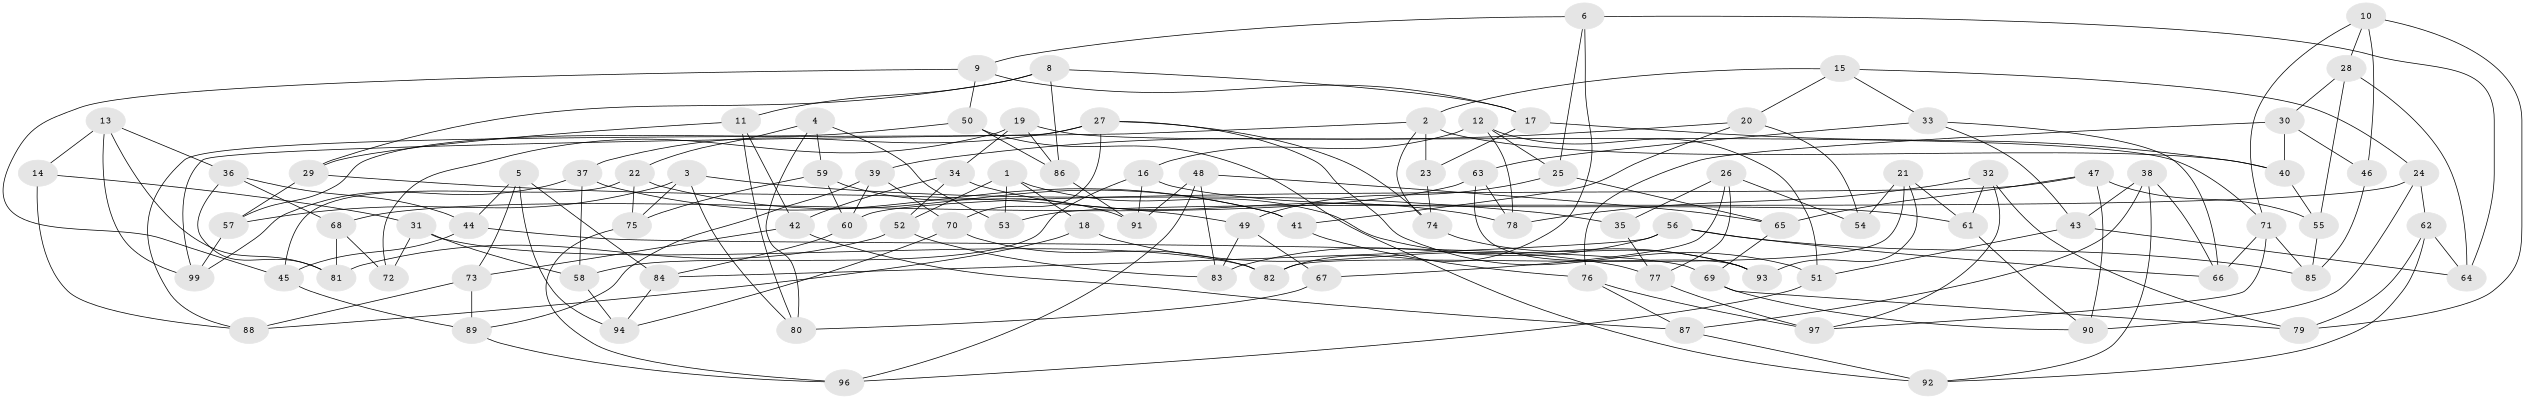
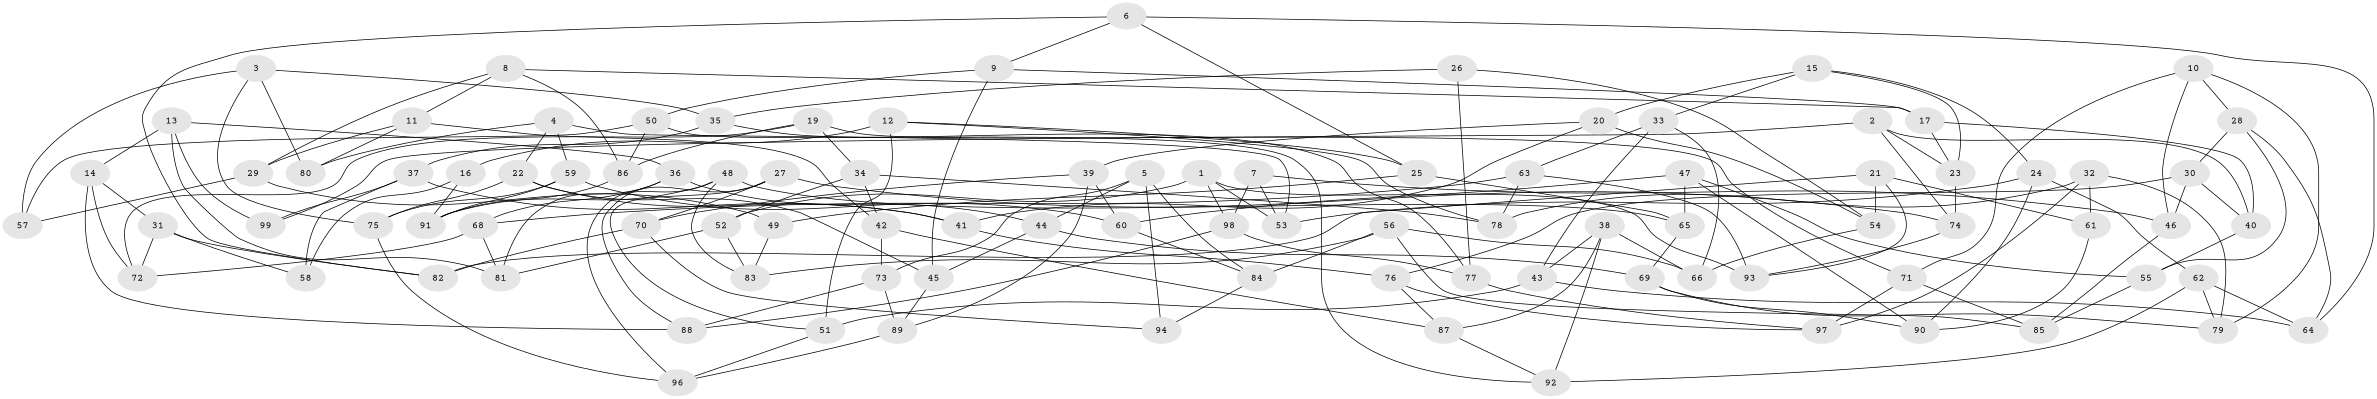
(1629, 77) -> (1948, 105)
(888, 142) -> (563, 145)
none -> (1254, 173)
(1554, 207) -> none
(1085, 226) -> (1229, 226)
none -> (104, 229)
(2242, 253) -> (1784, 247)
(207, 258) -> none
(1322, 278) -> none
(601, 306) -> none
